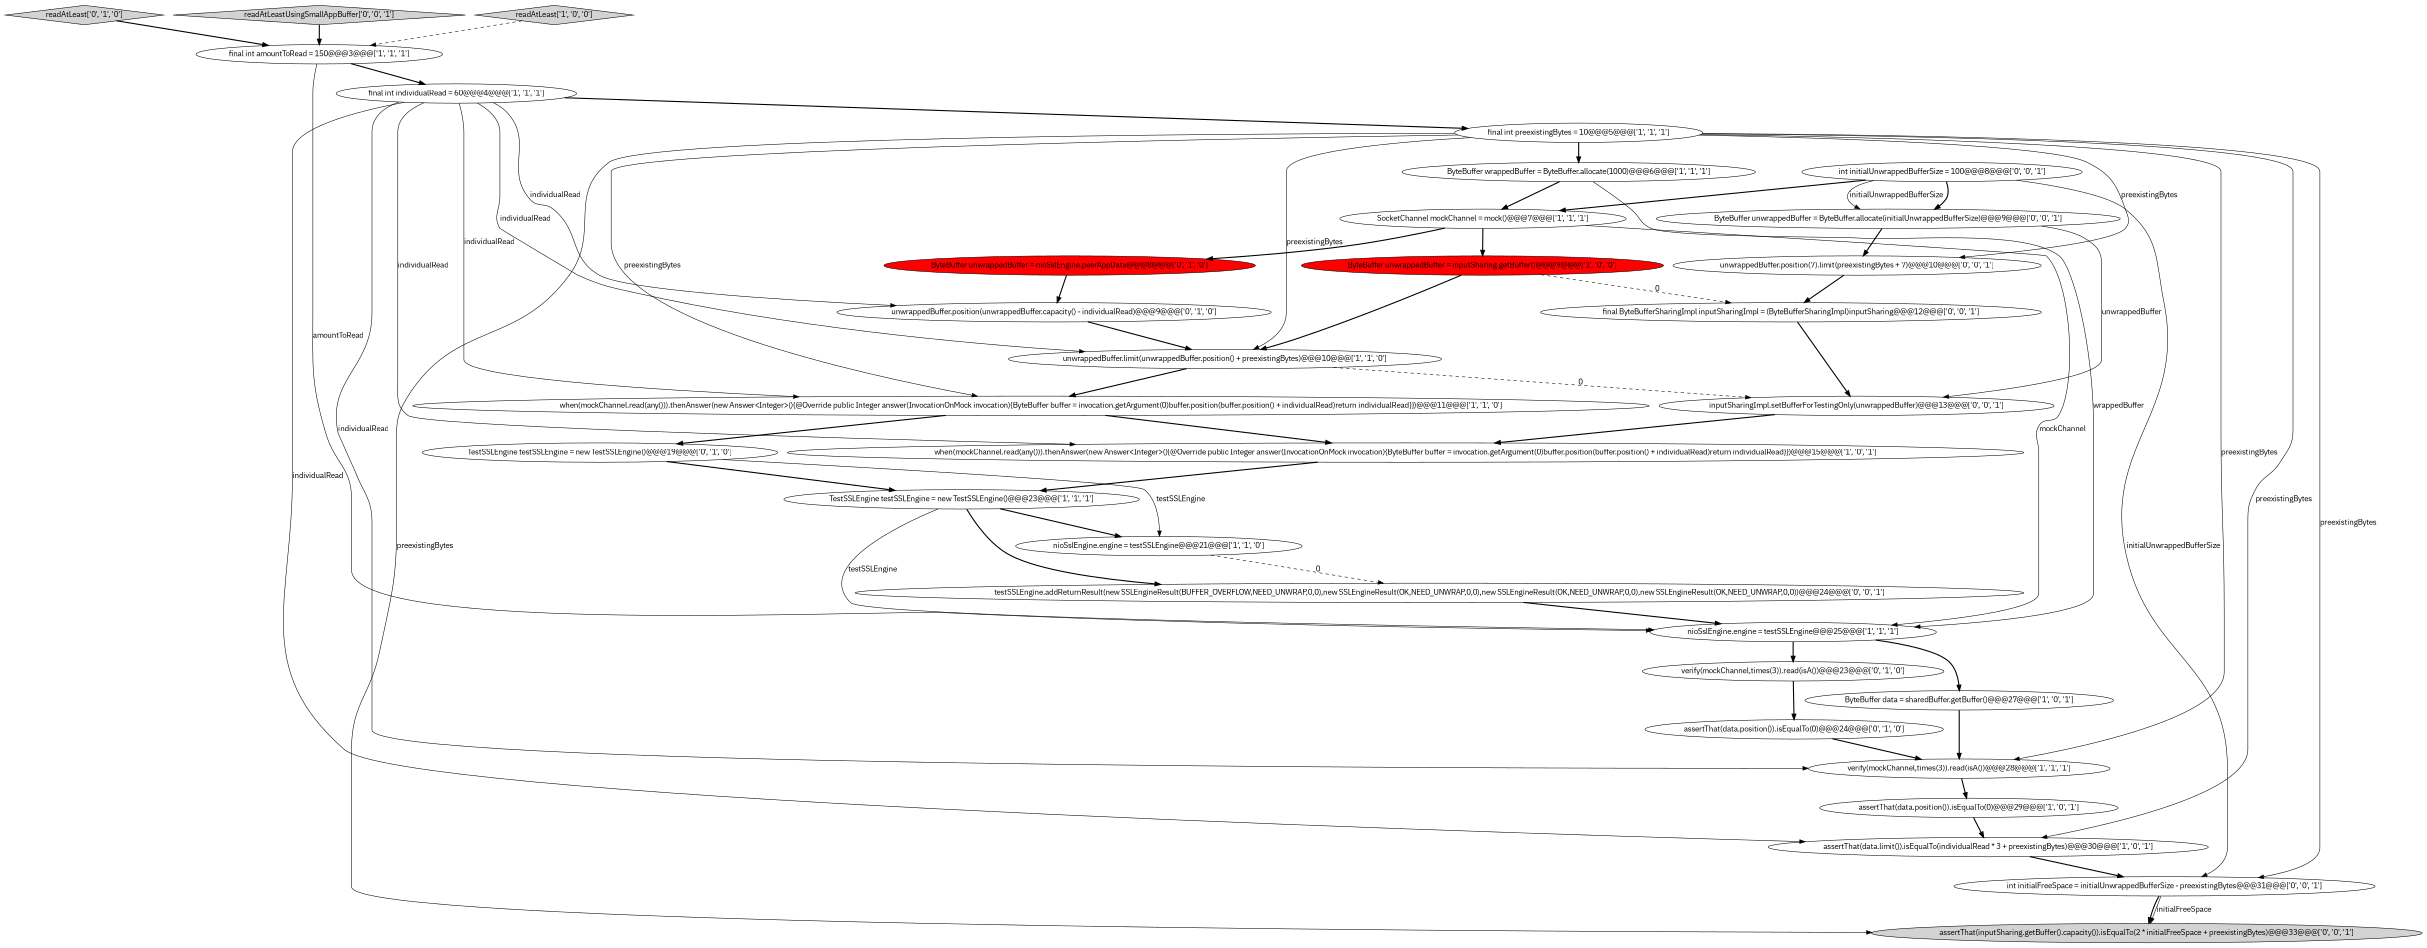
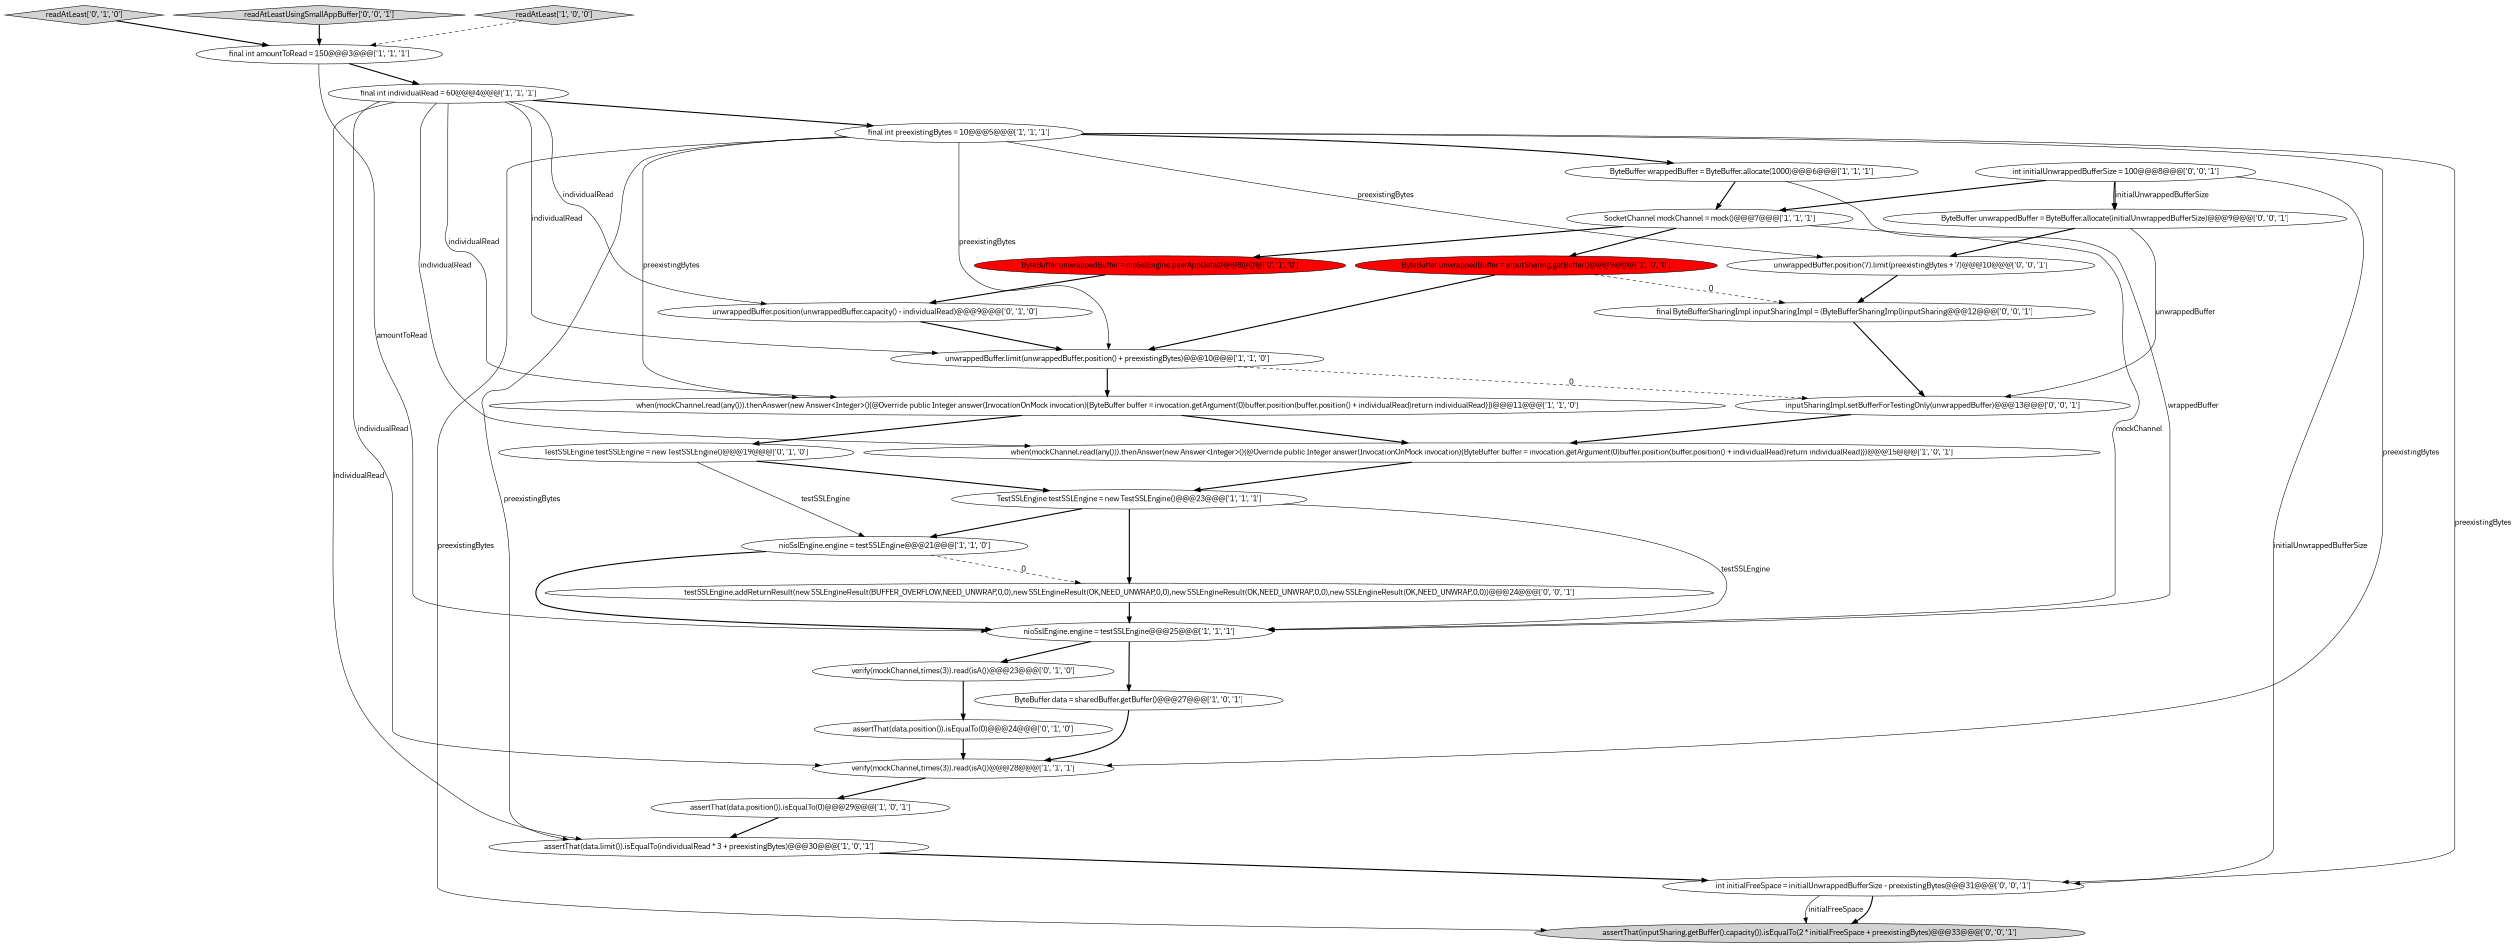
none -> (637, 617)
